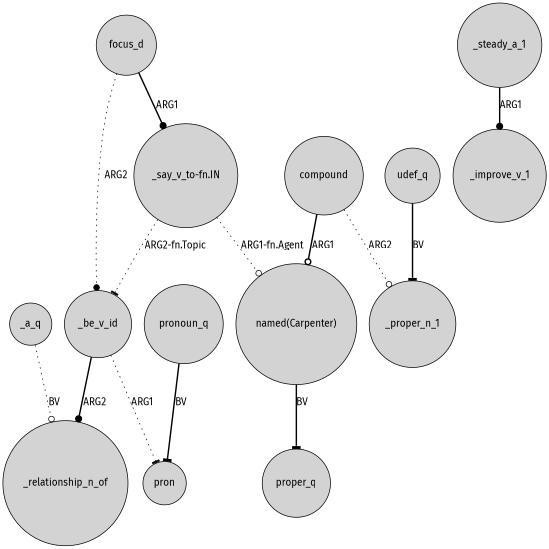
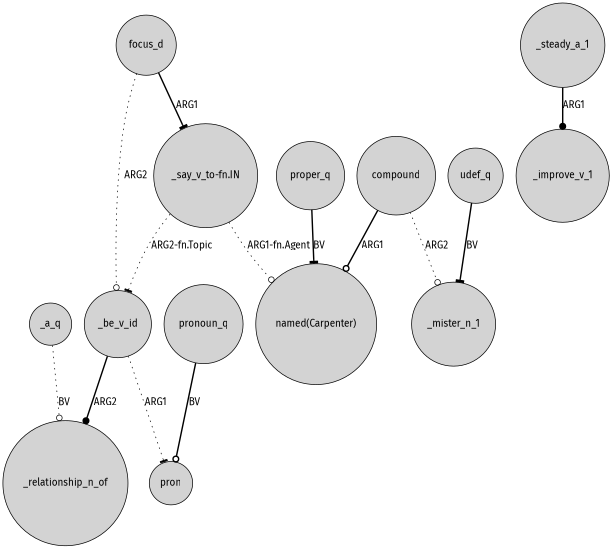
(150, 98) -> (171, 99)
(99, 178) -> (118, 178)
(413, 324) -> (454, 324)
(173, 411) -> (186, 409)
(296, 415) -> (313, 235)
